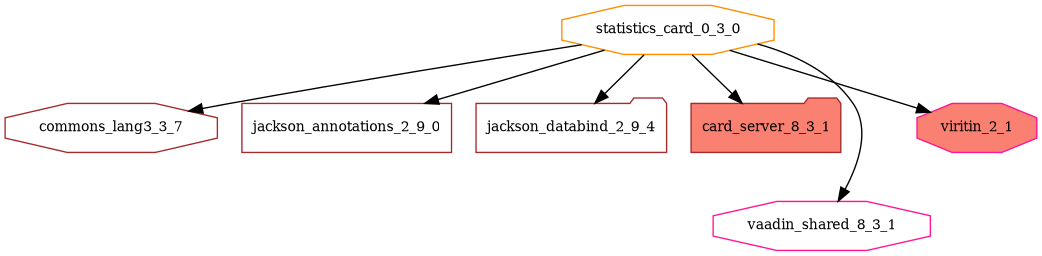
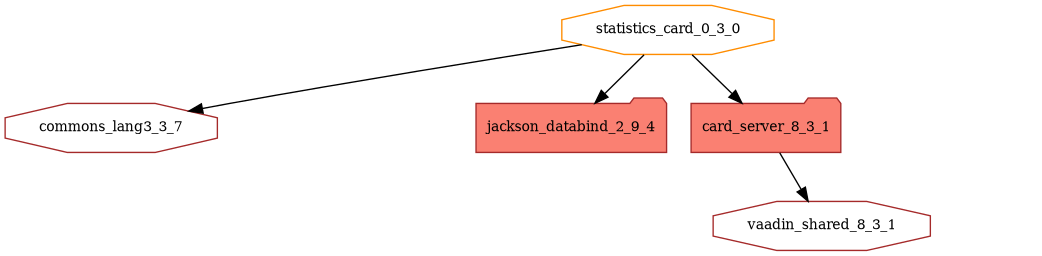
(849, 98) -> (790, 171)
(347, 128) -> none
(571, 128) -> (571, 128)
(977, 128) -> none
(822, 226) -> (822, 226)
